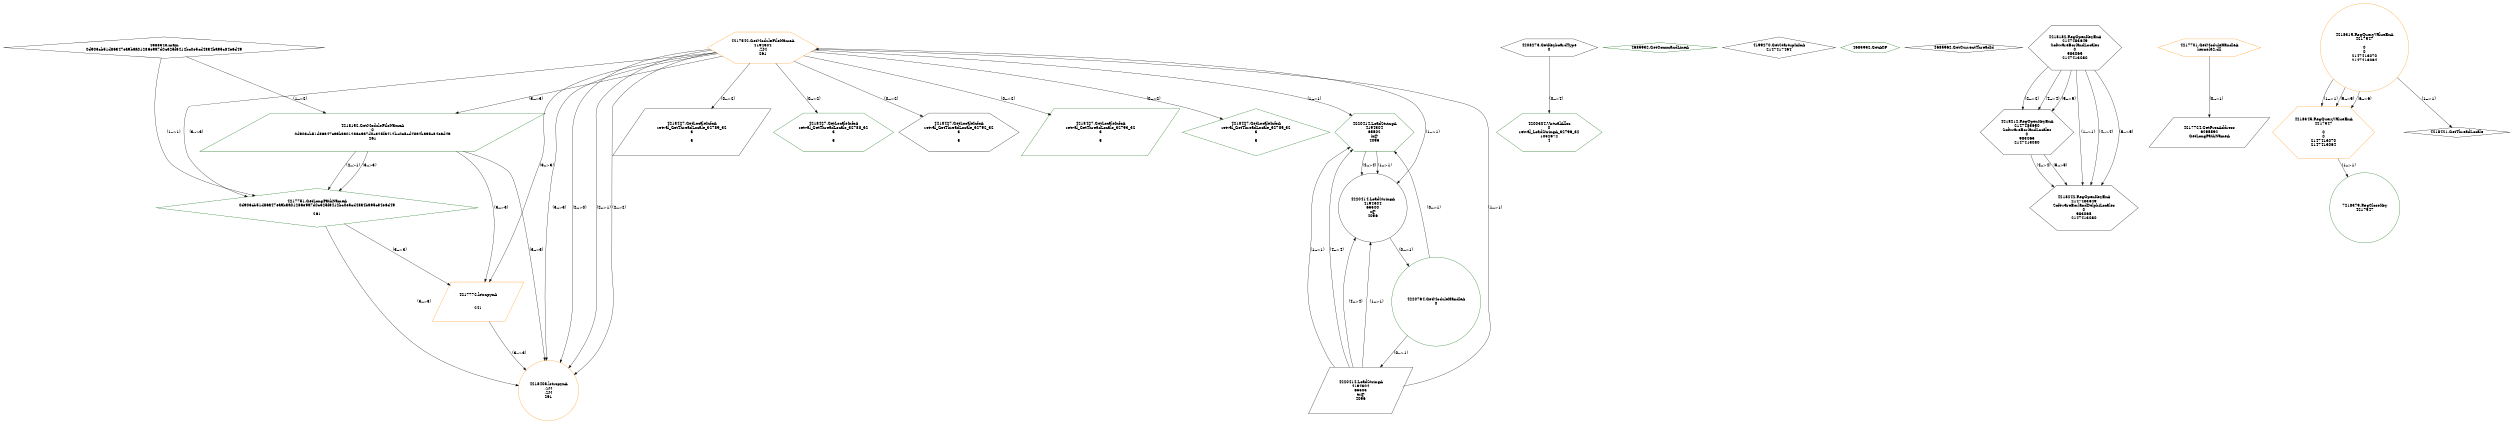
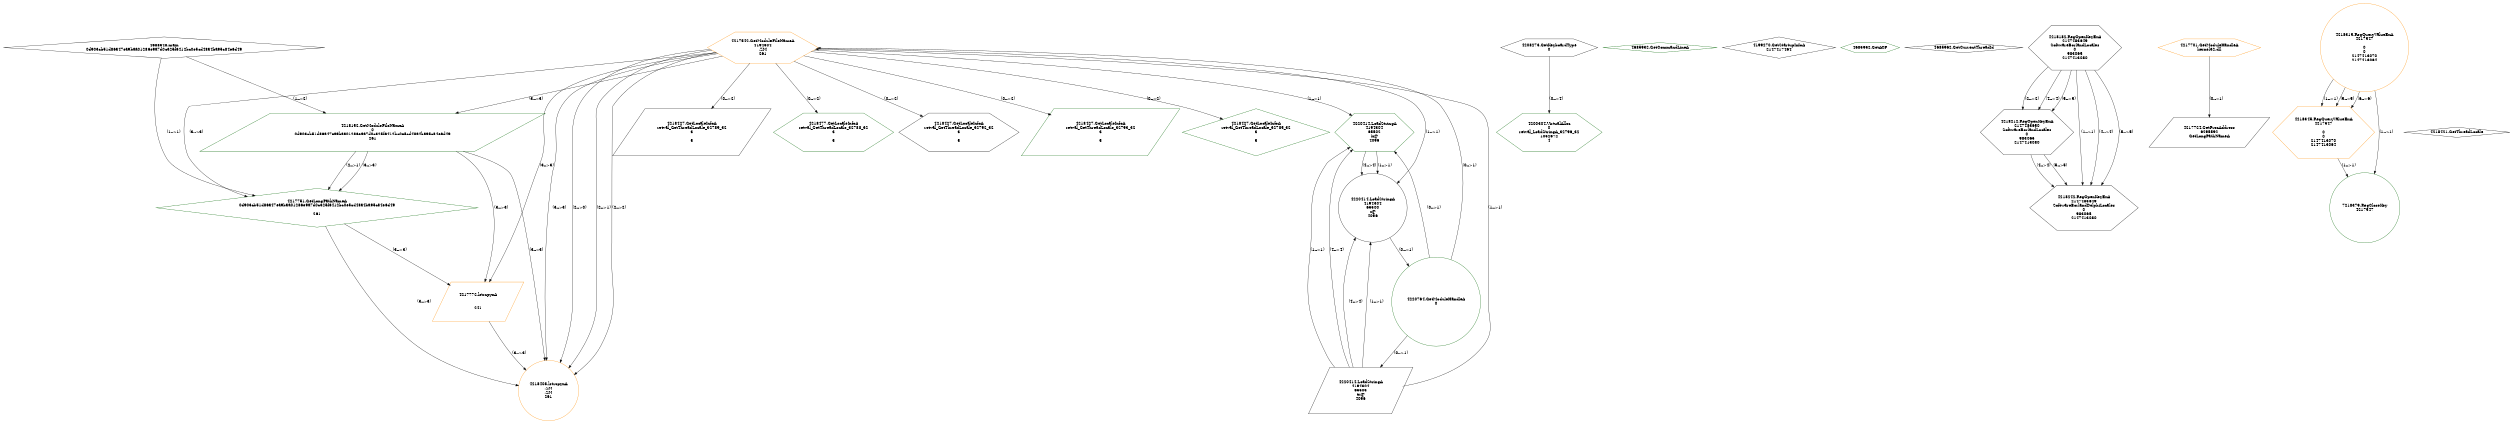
none -> (1213, 62)
(2424, 102) -> (2379, 131)
(834, 132) -> (834, 132)
